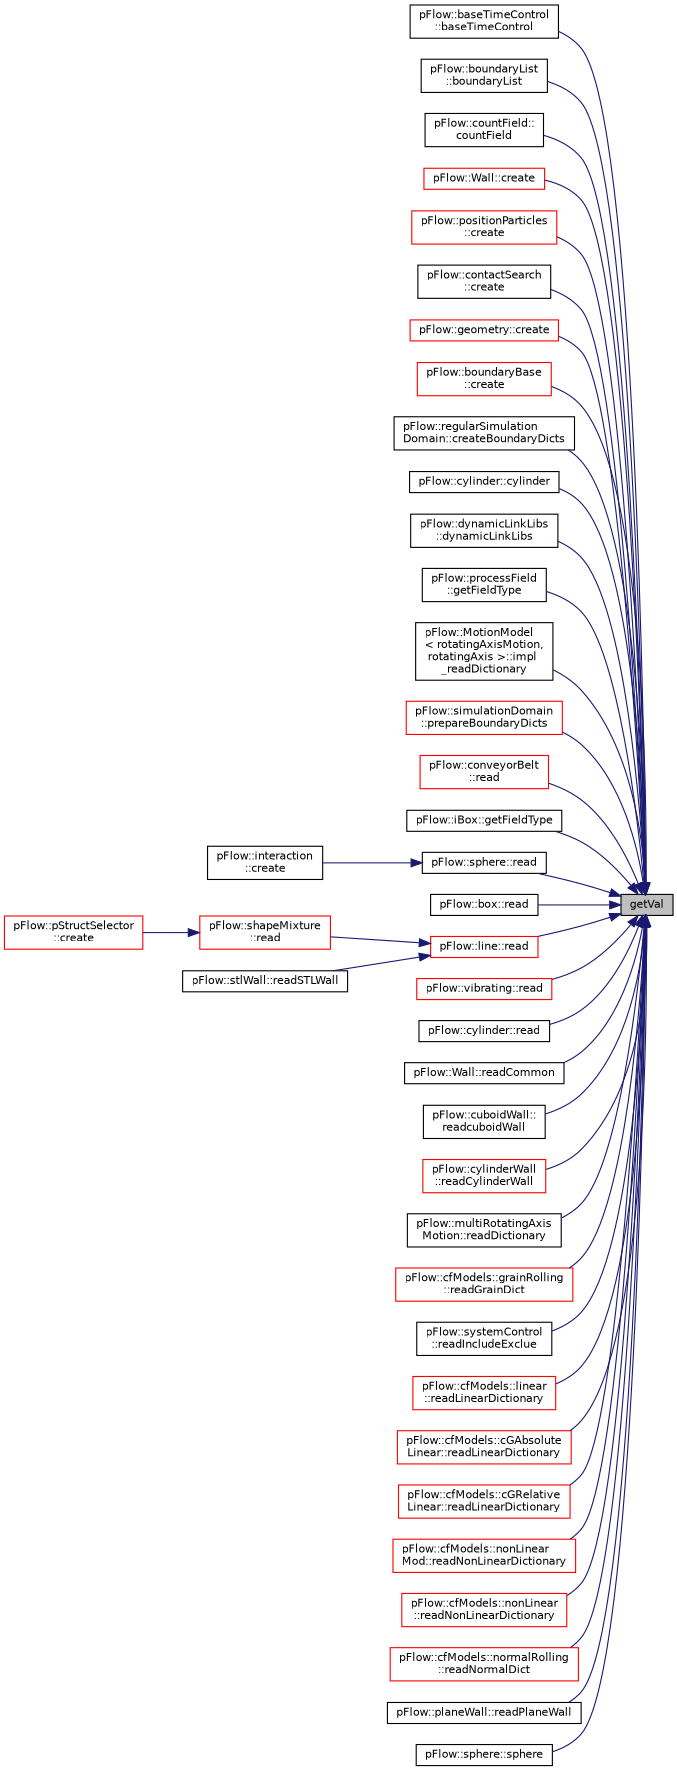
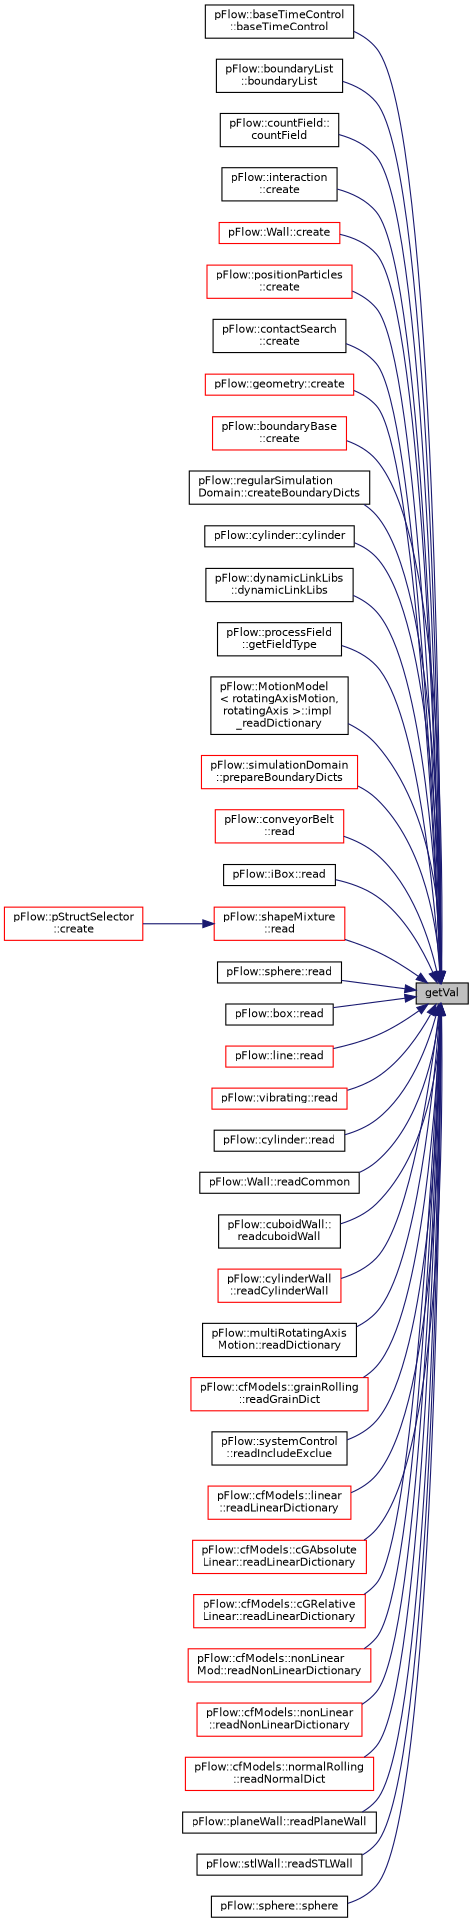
(484, 821) -> (280, 875)
(367, 863) -> (426, 566)
(375, 940) -> (383, 955)
(376, 964) -> (430, 1441)
